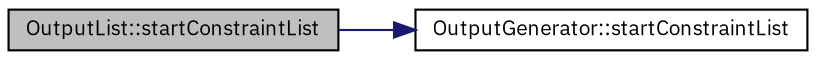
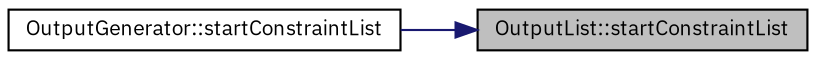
(366, 30) -> (428, 30)
